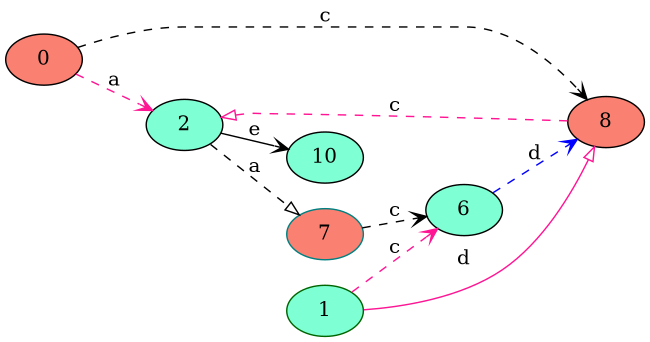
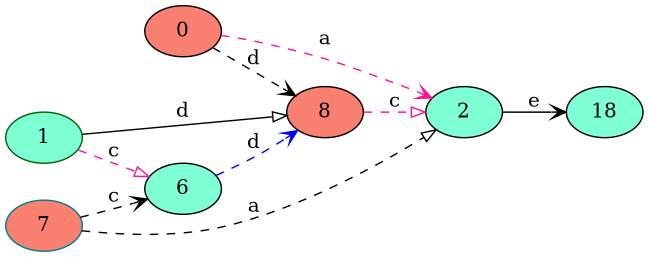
(325, 16) -> (254, 59)
(325, 158) -> (605, 112)
(249, 175) -> (261, 216)
(389, 265) -> (107, 161)
(500, 271) -> (177, 126)
